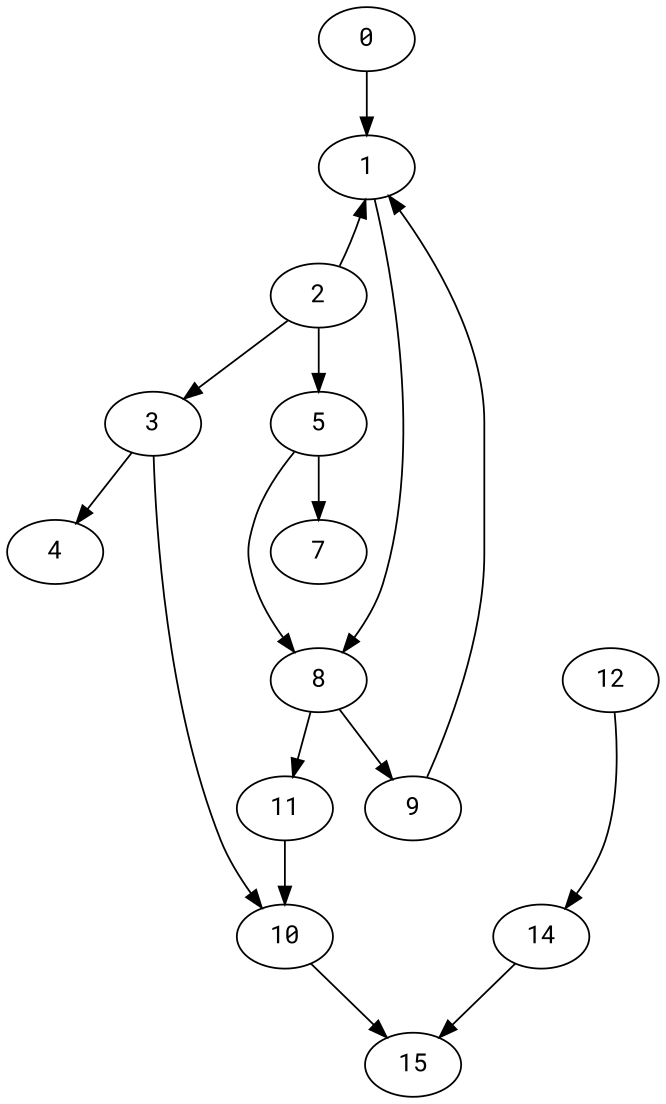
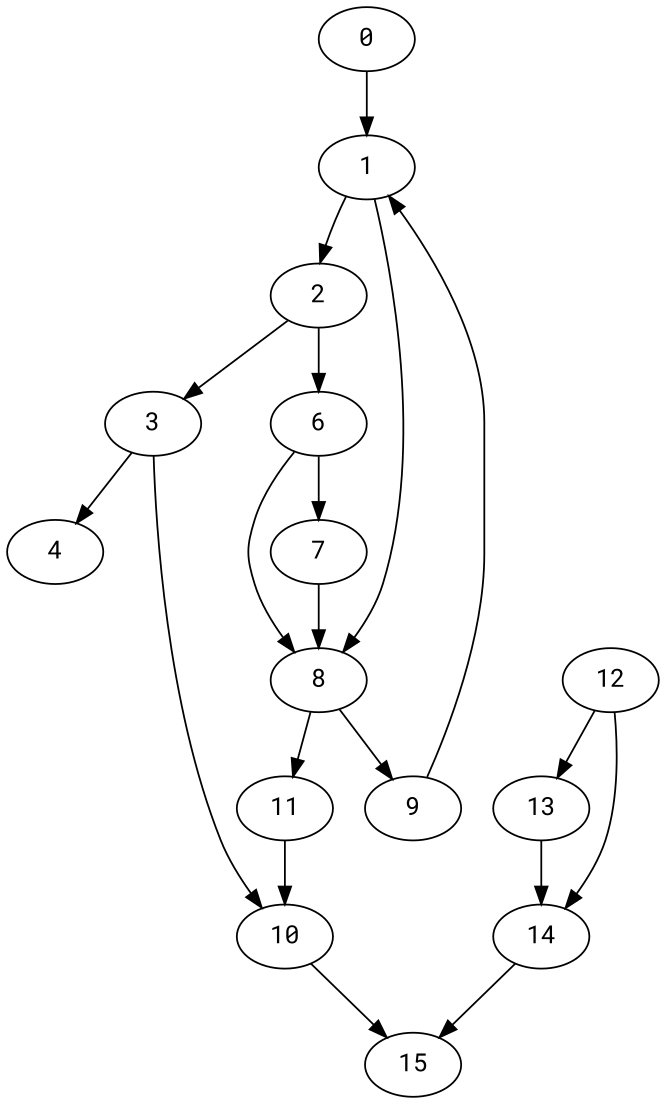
(351, 242) -> (335, 221)
(319, 424) -> (319, 424)
none -> (319, 607)
none -> (541, 808)
